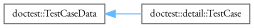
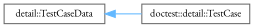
(54, 14) -> (54, 14)
